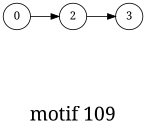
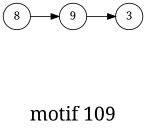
(17, 16) -> (17, 16)
(73, 16) -> (73, 16)
